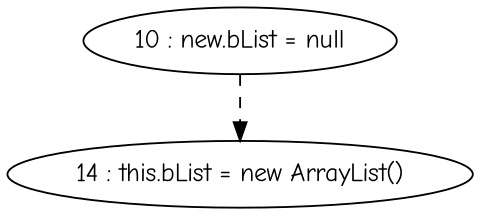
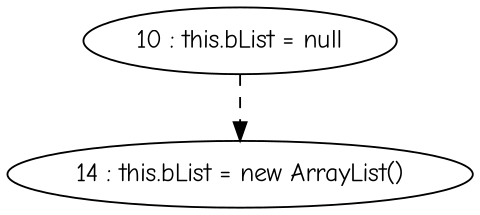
(240, 41) -> (240, 41)
